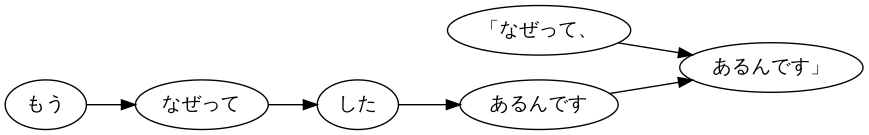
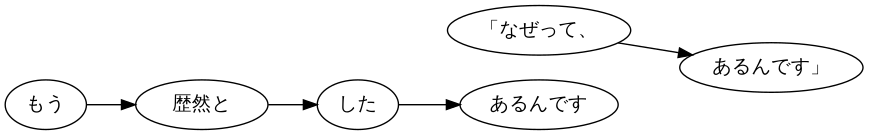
(644, 88) -> none
(202, 105) -> (202, 105)
